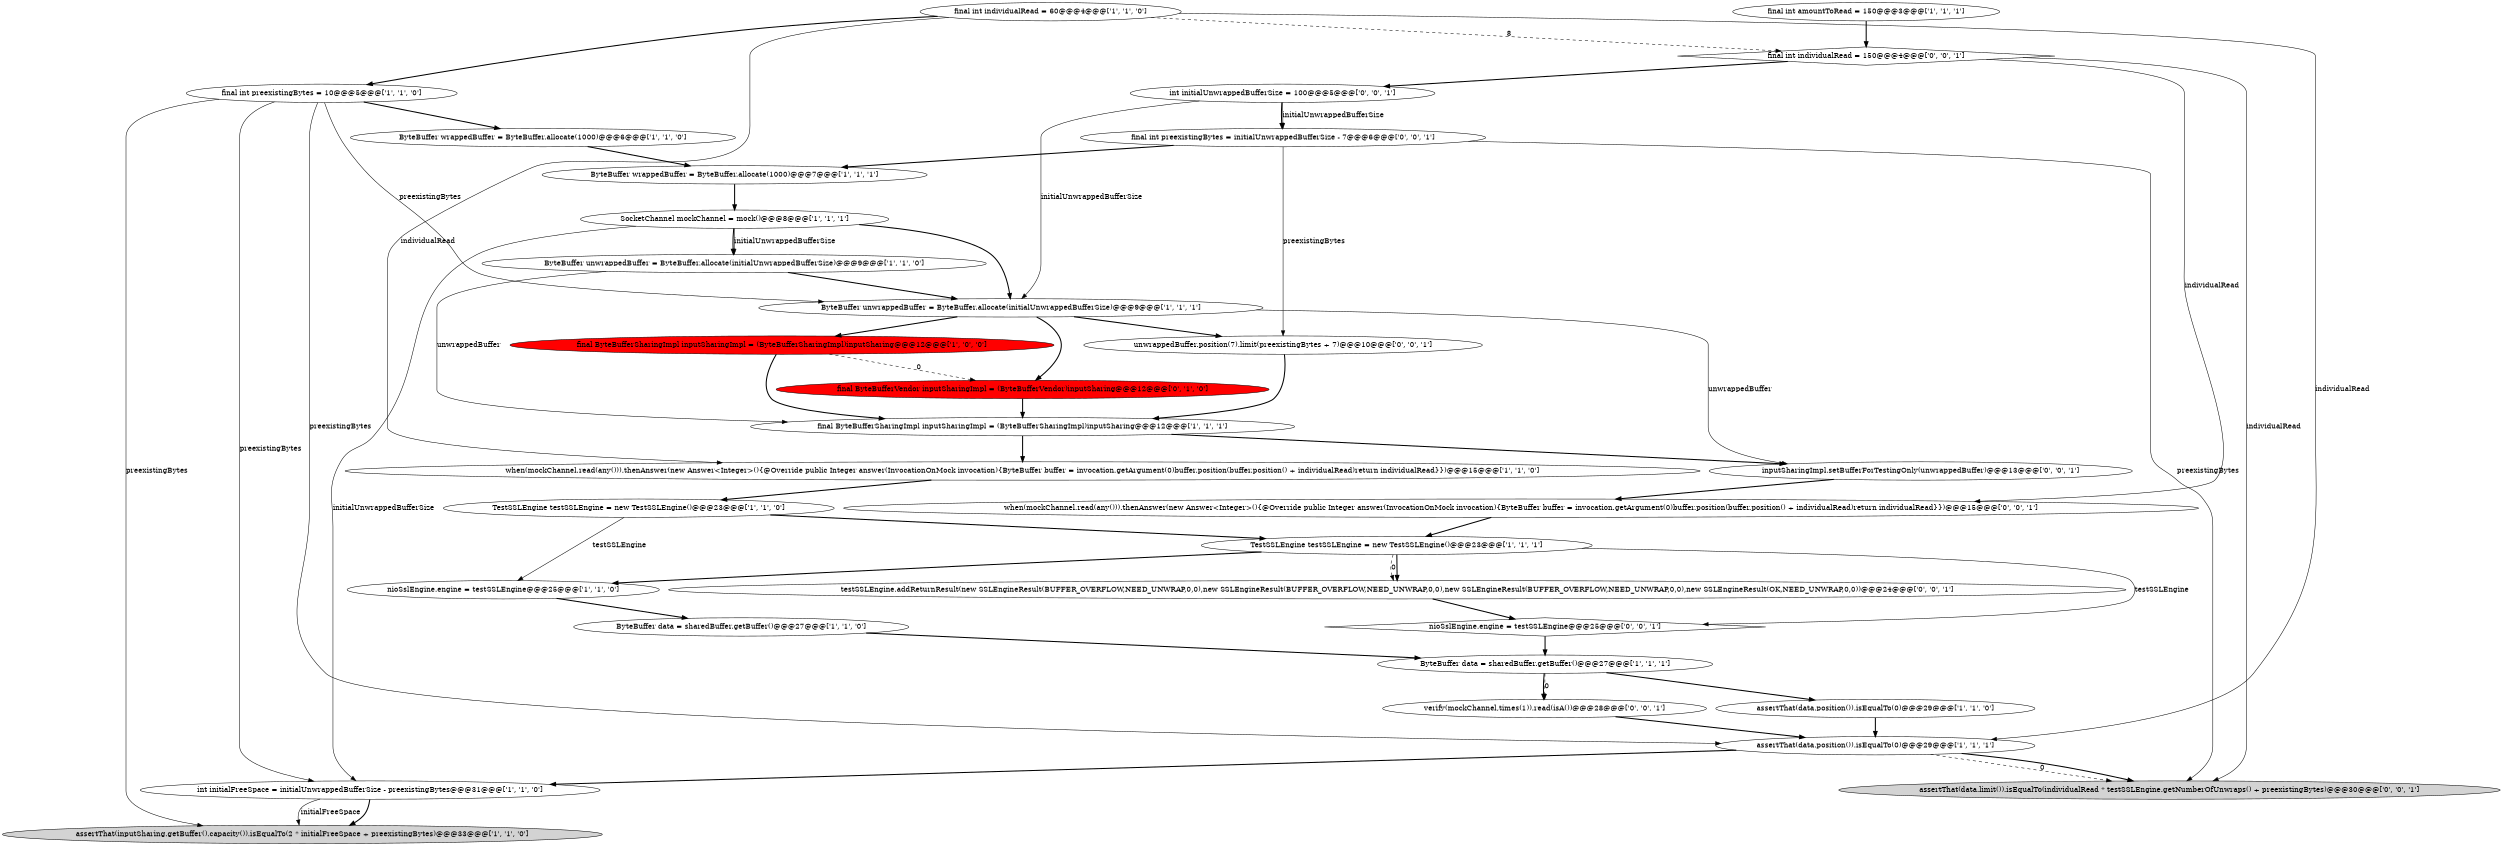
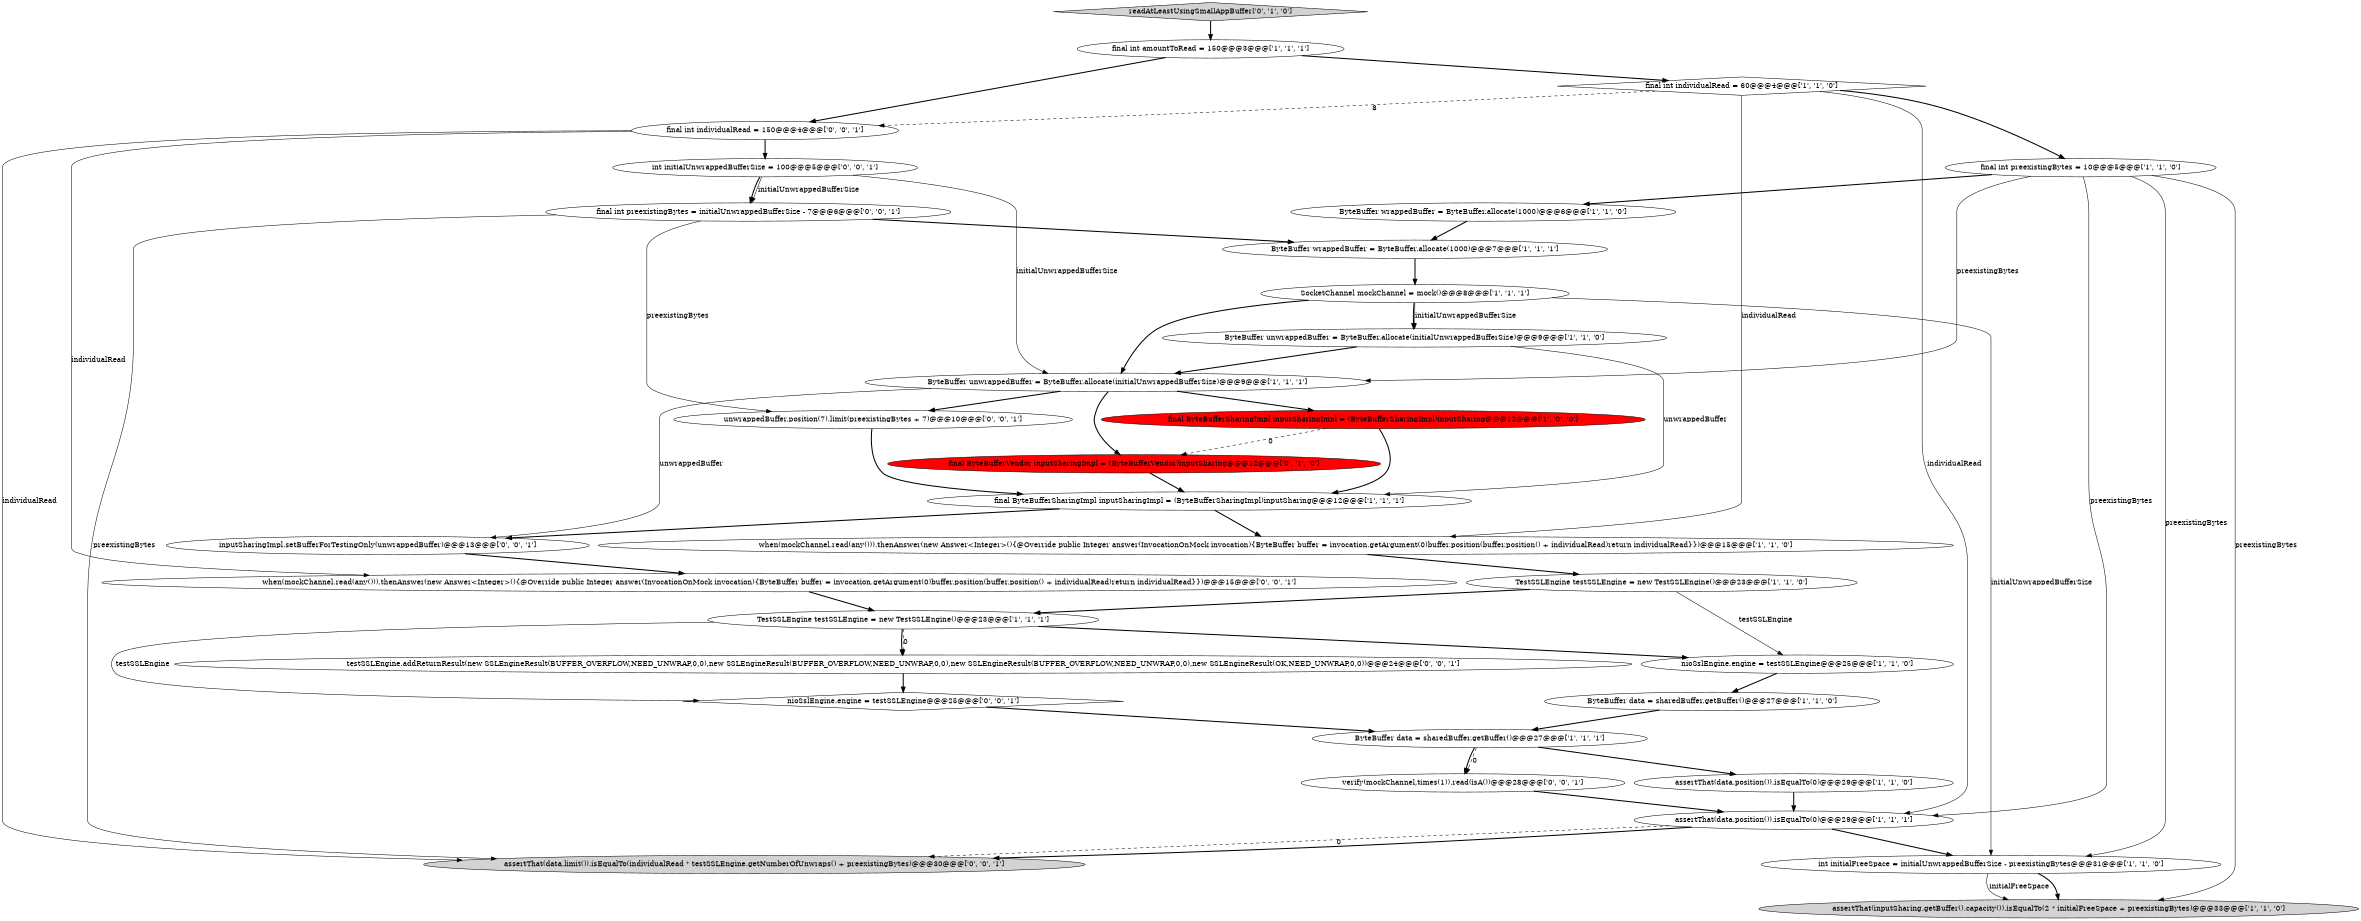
(1051, 12) -> (1742, 86)
none -> (1211, 12)
(1866, 56) -> (765, 130)
none -> (1482, 68)
